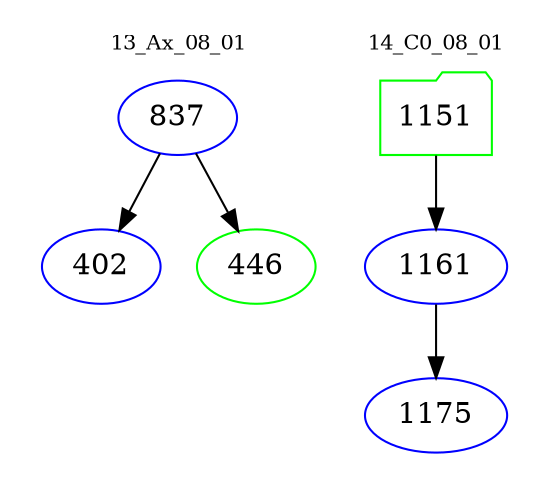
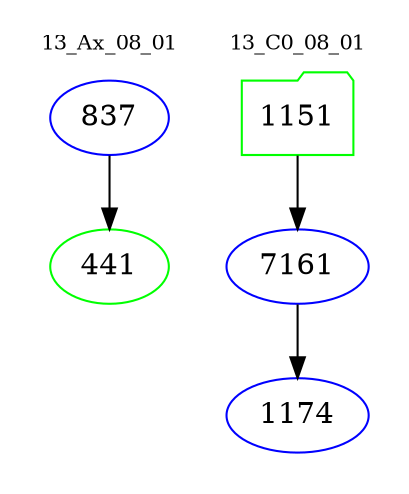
(436, 44) -> (298, 44)
(101, 267) -> none
(256, 267) -> (110, 267)
(436, 267) -> (298, 267)
(436, 415) -> (298, 415)
